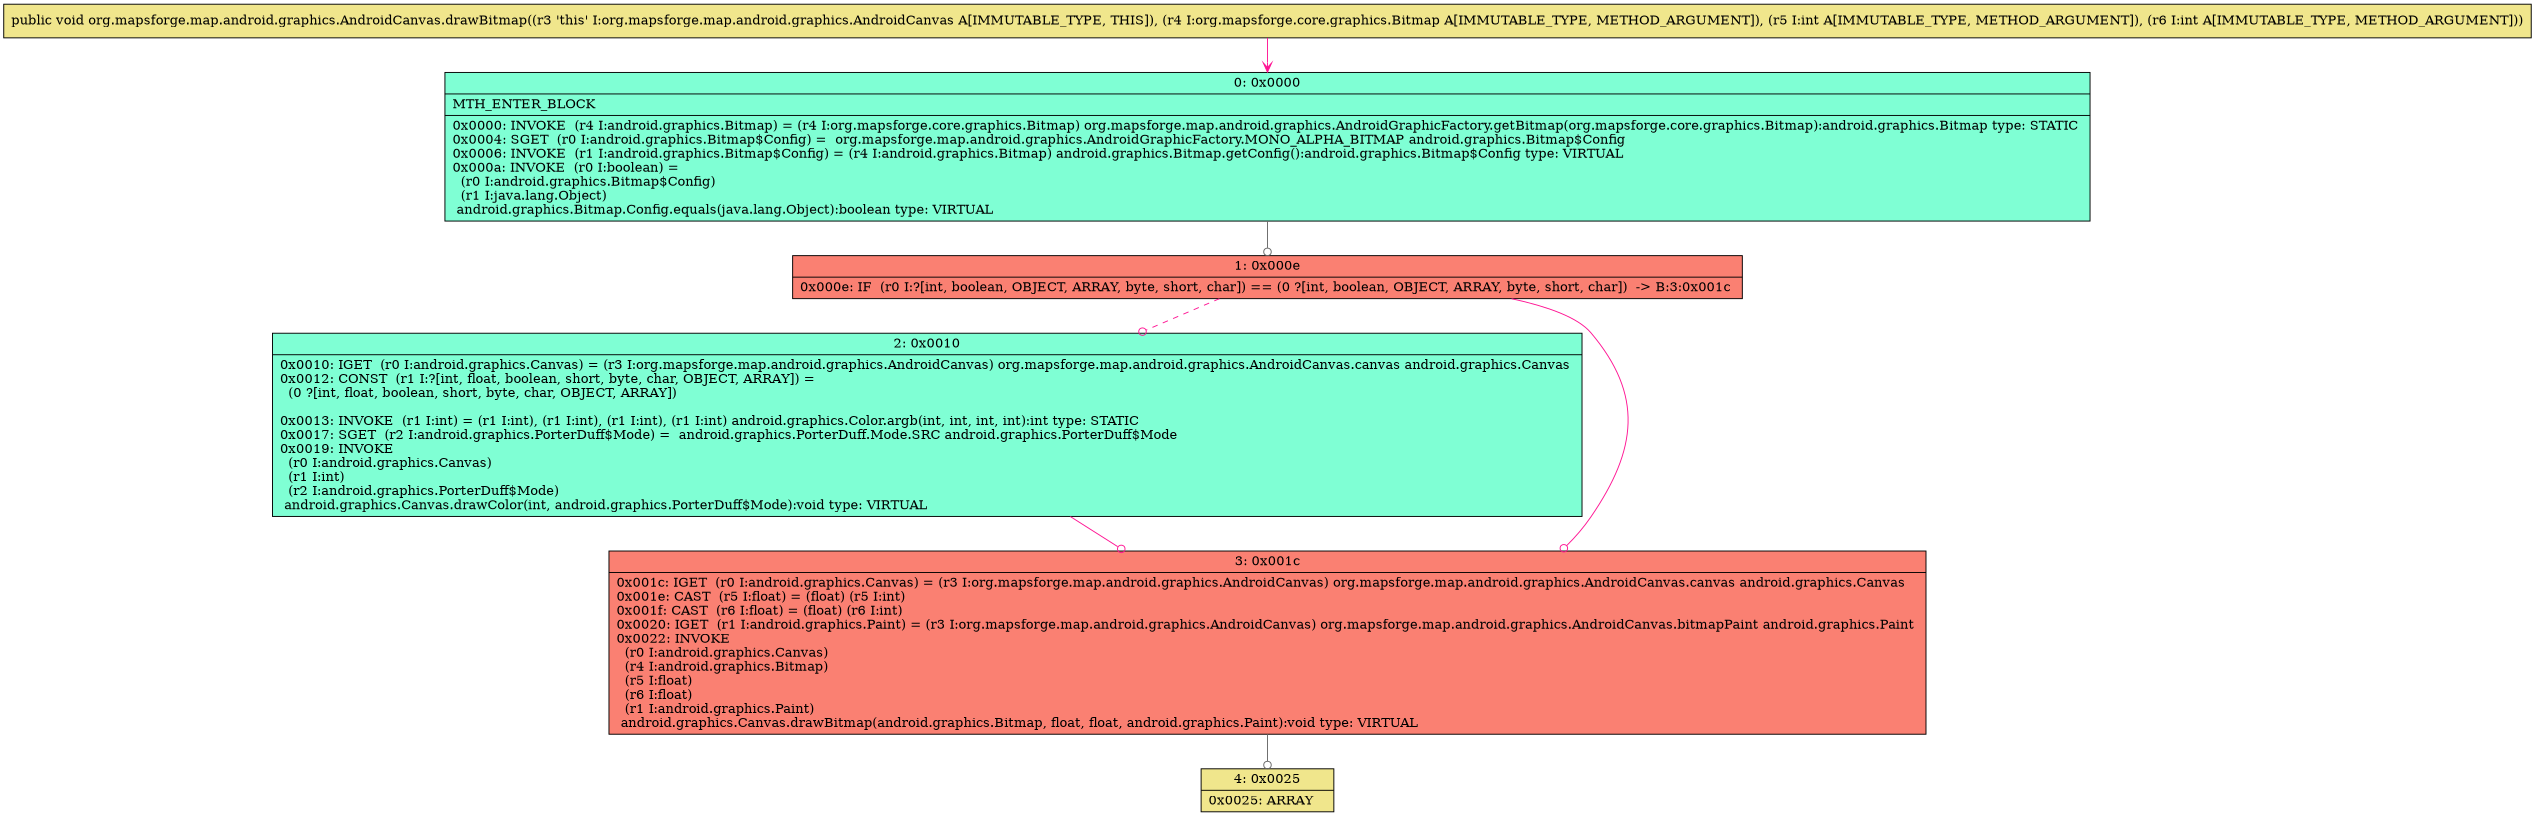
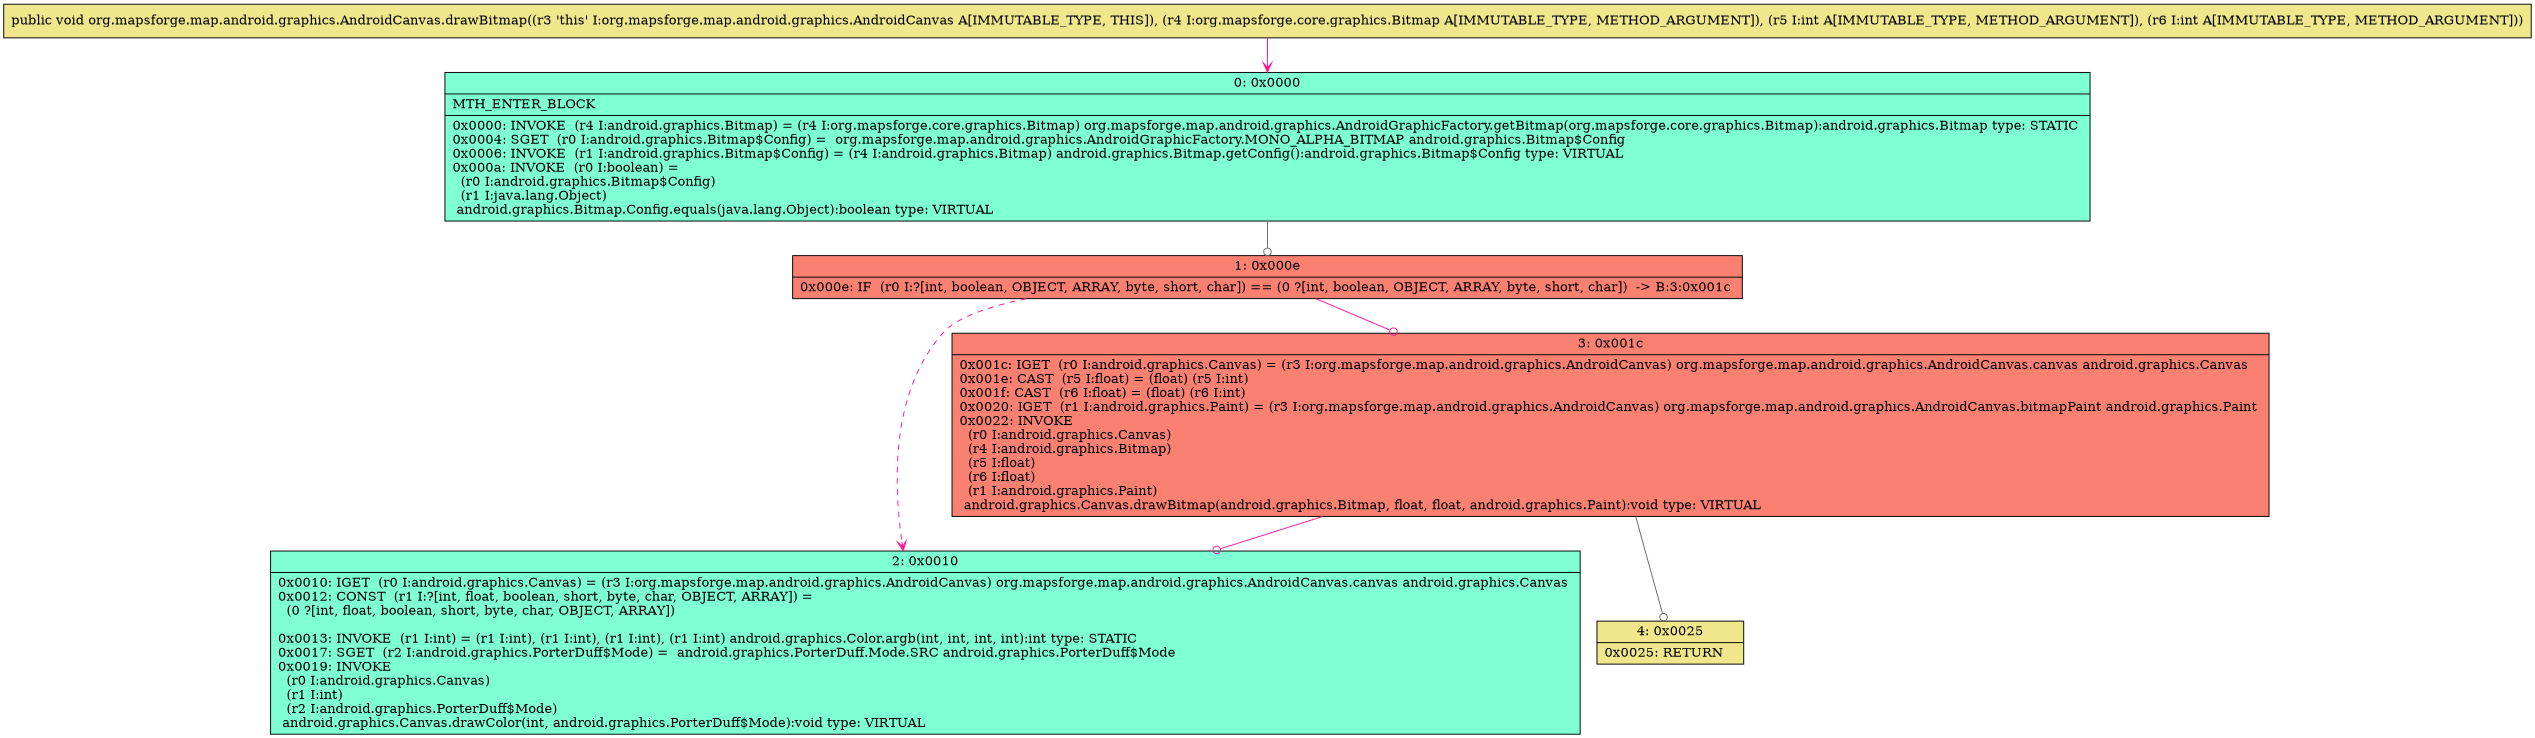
(1183, 314) -> (911, 388)
(1094, 532) -> (1272, 533)
(1267, 801) -> (1670, 653)
